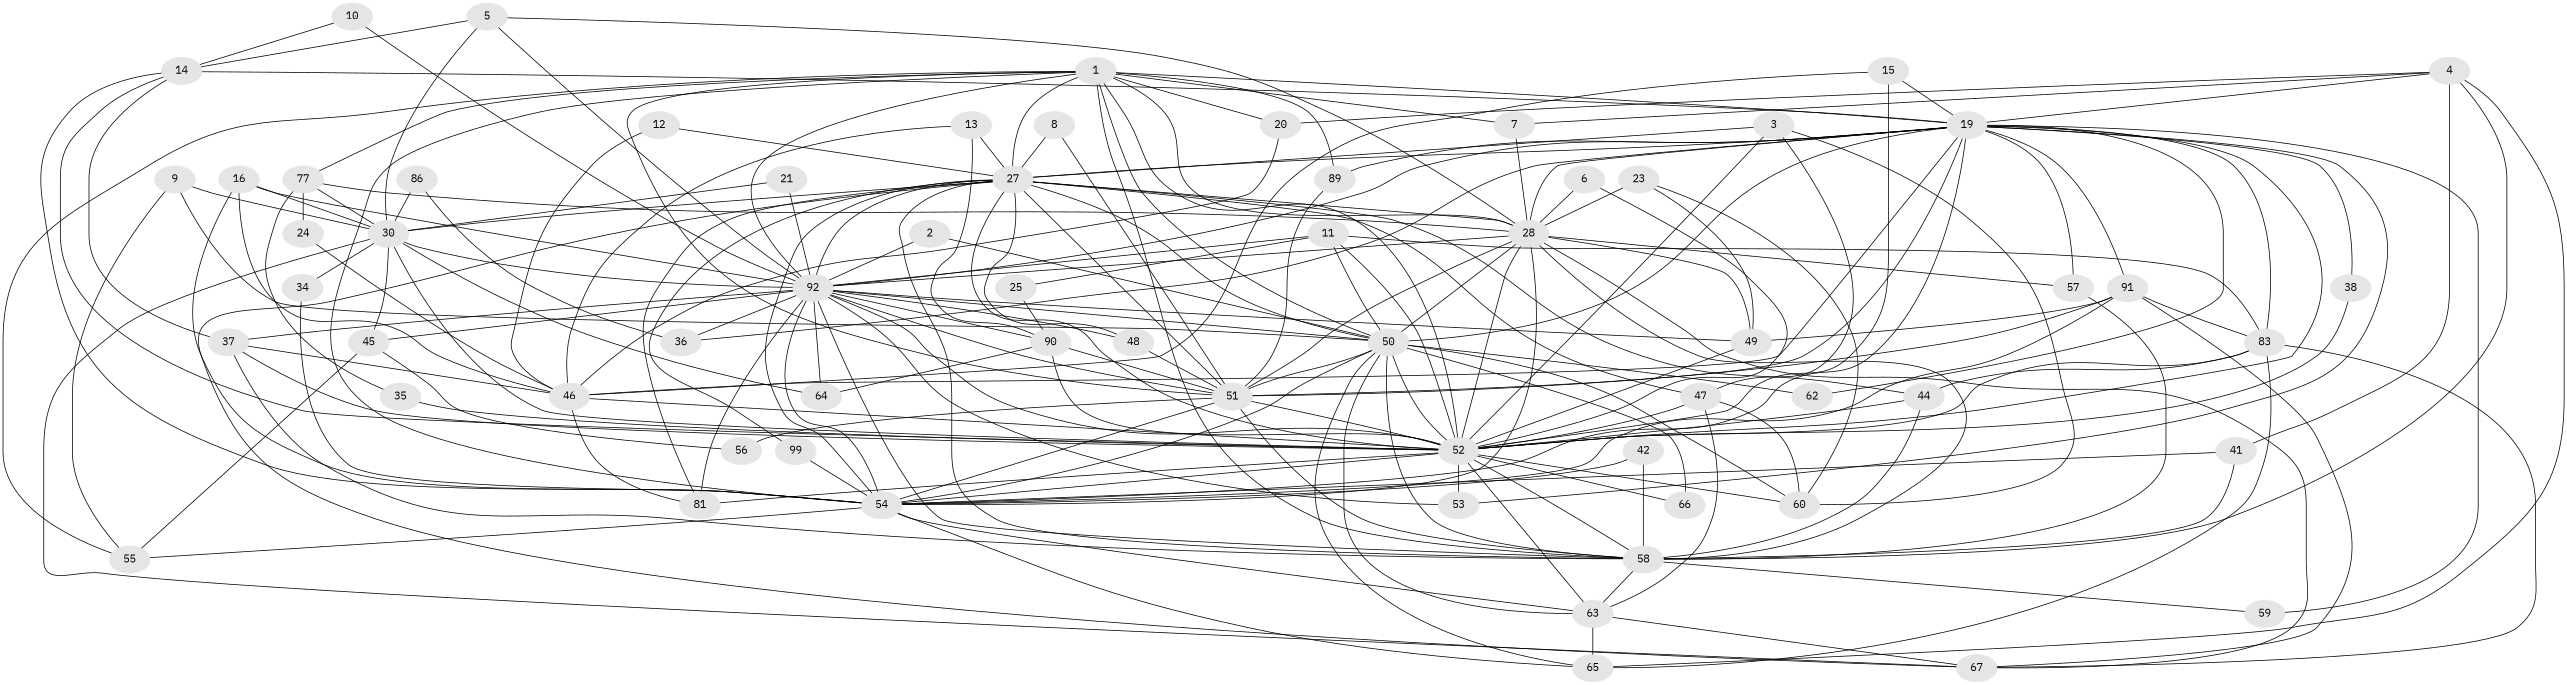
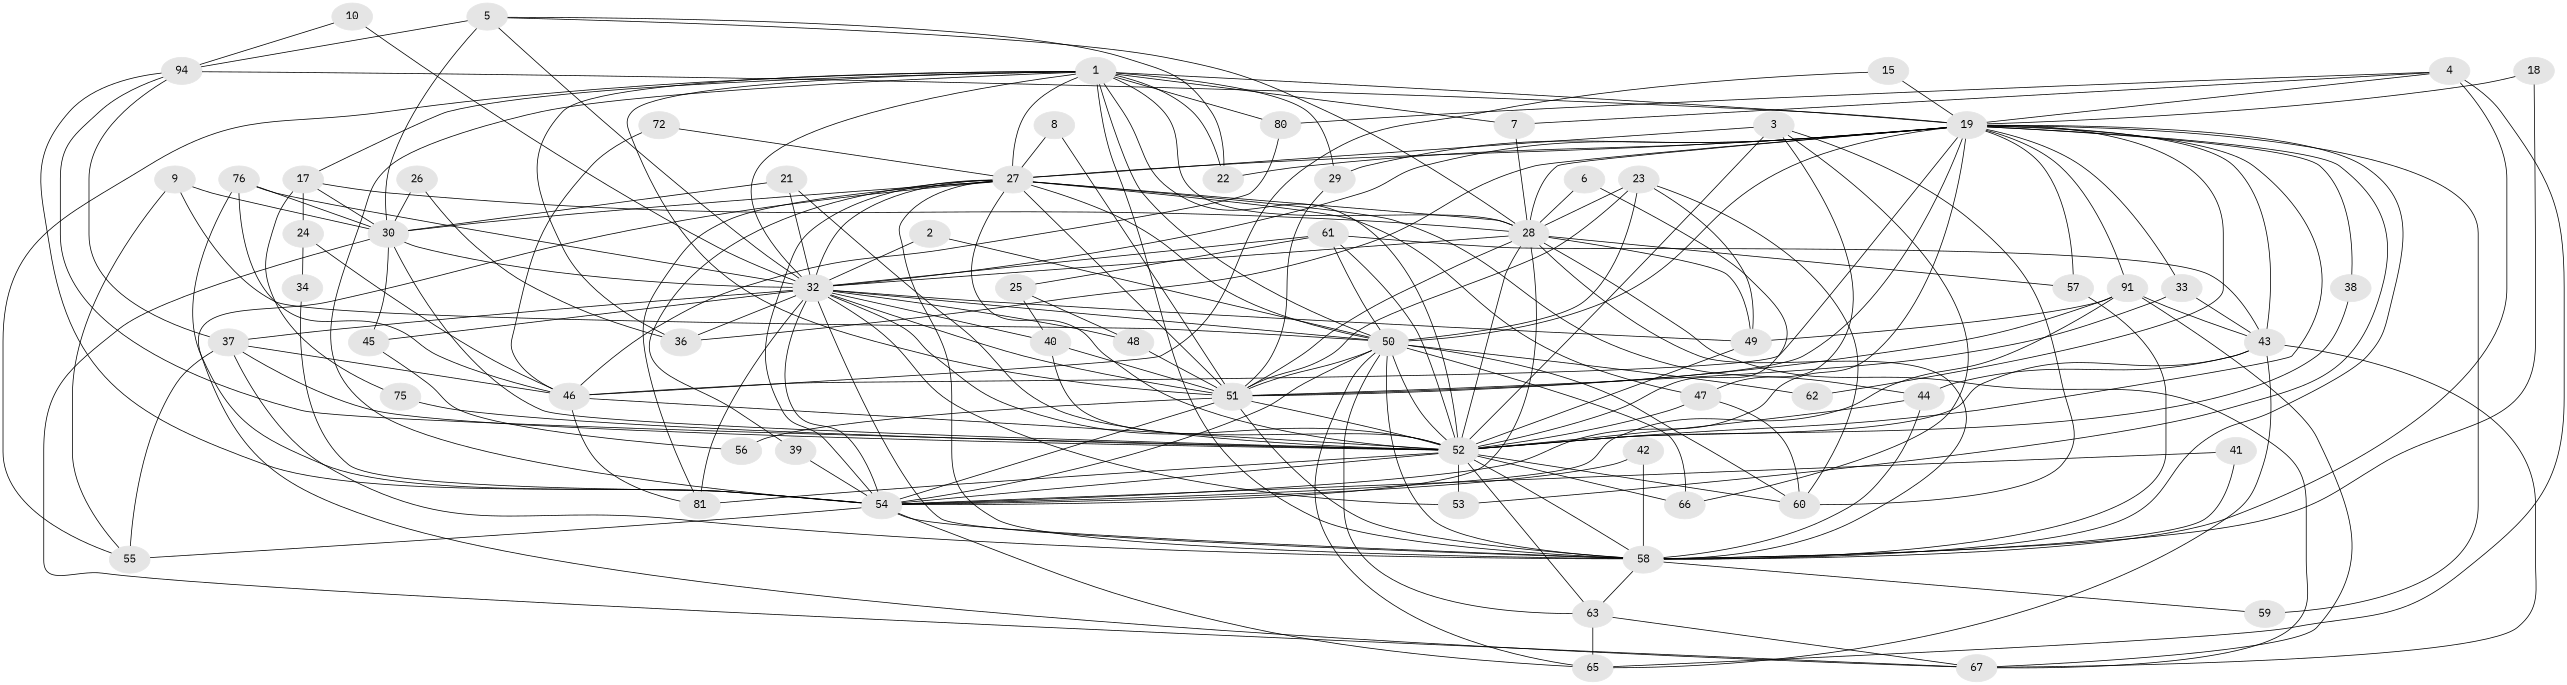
(182, 71) -> (182, 71)
none -> (2534, 71)
none -> (596, 98)
(659, 125) -> (659, 125)
(971, 125) -> none
(1281, 125) -> (1281, 125)
(239, 179) -> (239, 179)
(303, 179) -> (303, 179)
(417, 179) -> (417, 179)
none -> (1223, 179)
(1335, 179) -> (1335, 179)
(1328, 234) -> (1328, 234)
(354, 256) -> (303, 263)
(813, 288) -> (813, 288)
none -> (2182, 288)
(1456, 290) -> (1572, 308)
(984, 292) -> (1081, 318)
none -> (1441, 295)
(2445, 320) -> none
(1051, 342) -> (1051, 342)
(2265, 342) -> (2265, 342)
(400, 397) -> (400, 397)
(821, 397) -> none
(1742, 400) -> (1078, 416)
none -> (1955, 400)
none -> (2296, 400)
(260, 441) -> (151, 438)
(796, 451) -> (796, 451)
(1707, 532) -> none
(1234, 567) -> (1260, 543)
